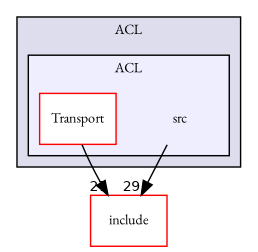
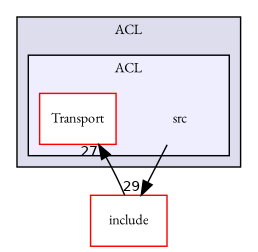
(91, 164) -> (116, 176)
